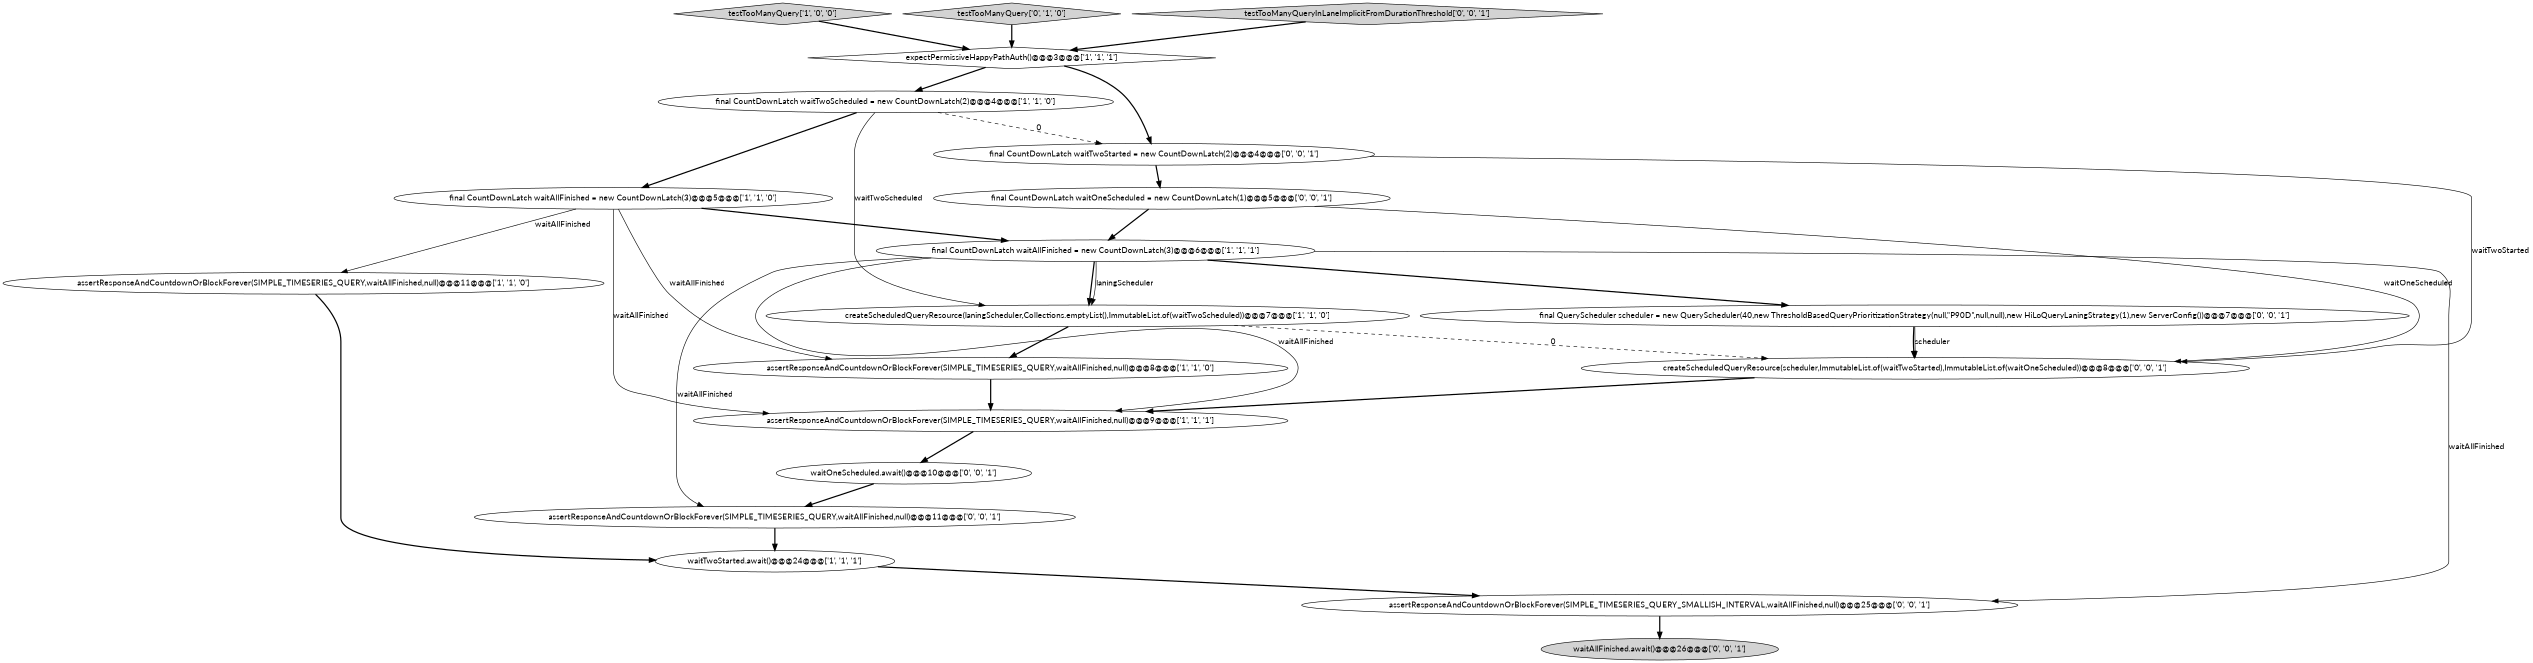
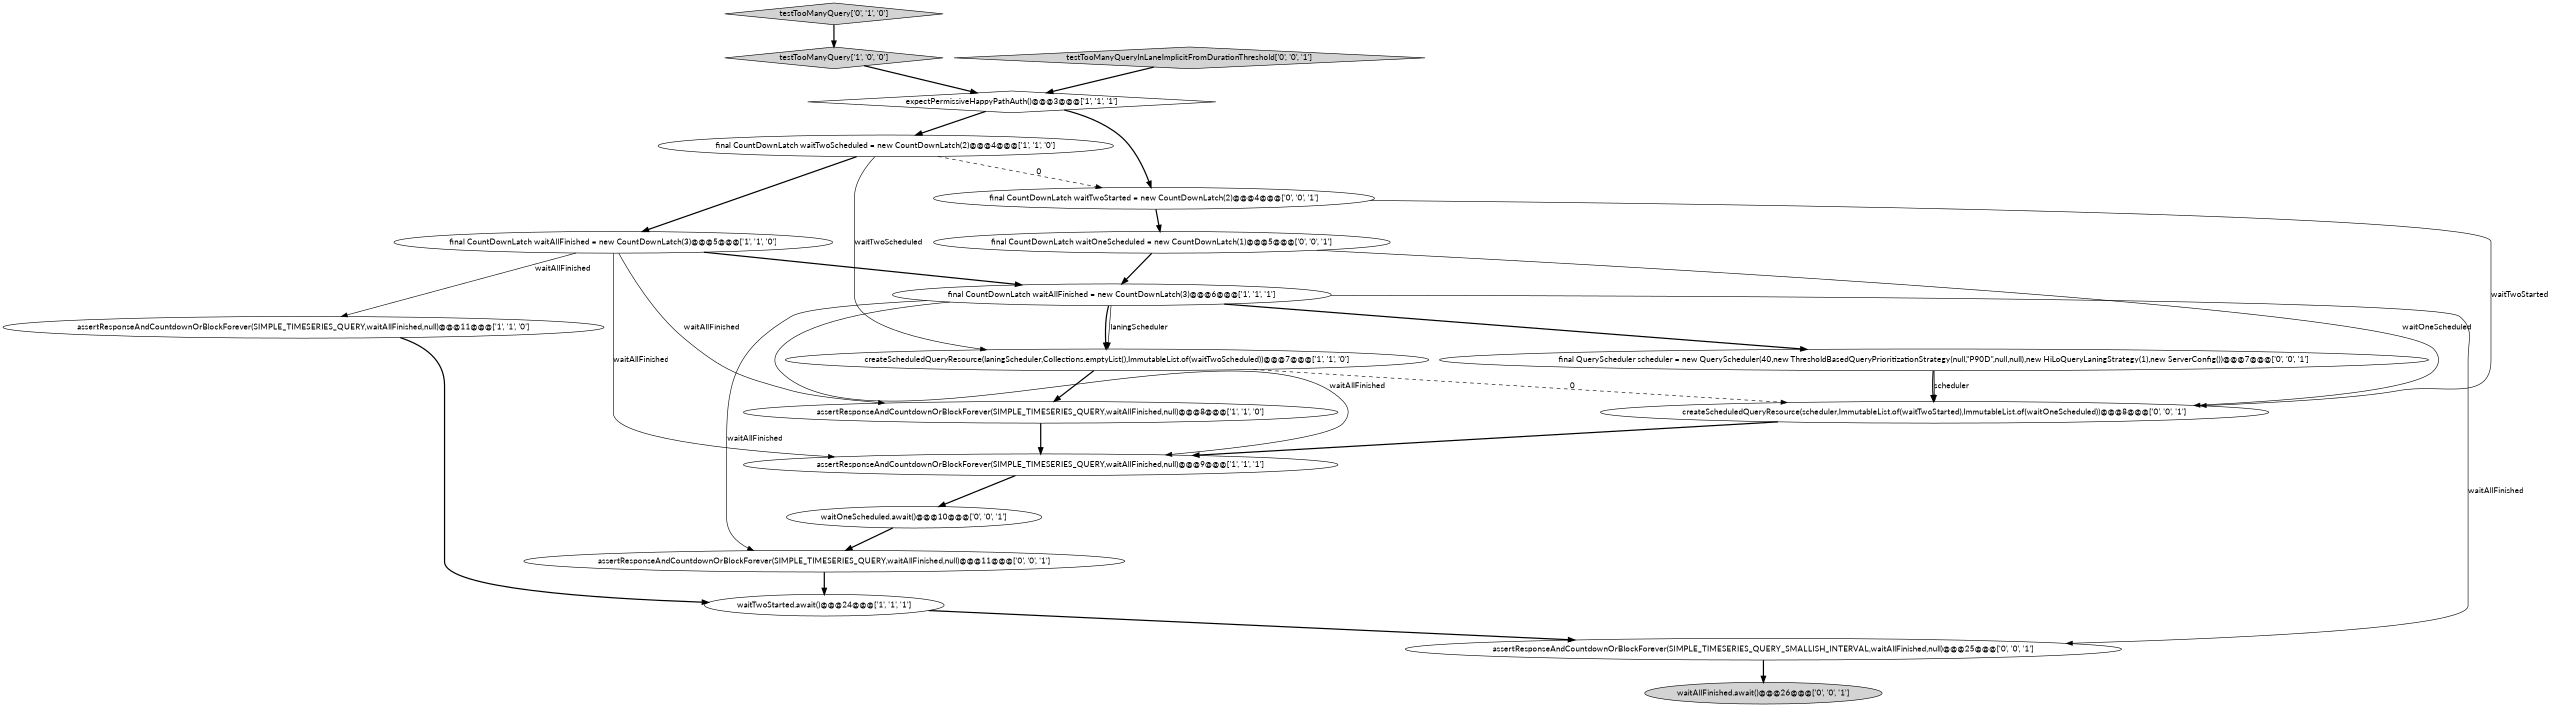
(1012, 33) -> (834, 33)
